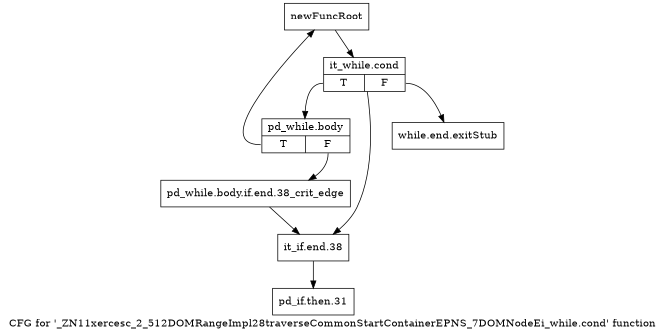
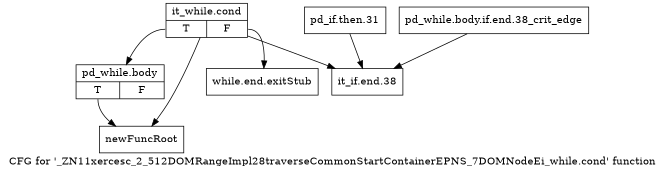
(342, 41) -> (181, 80)
(325, 166) -> none
(313, 271) -> (355, 48)
